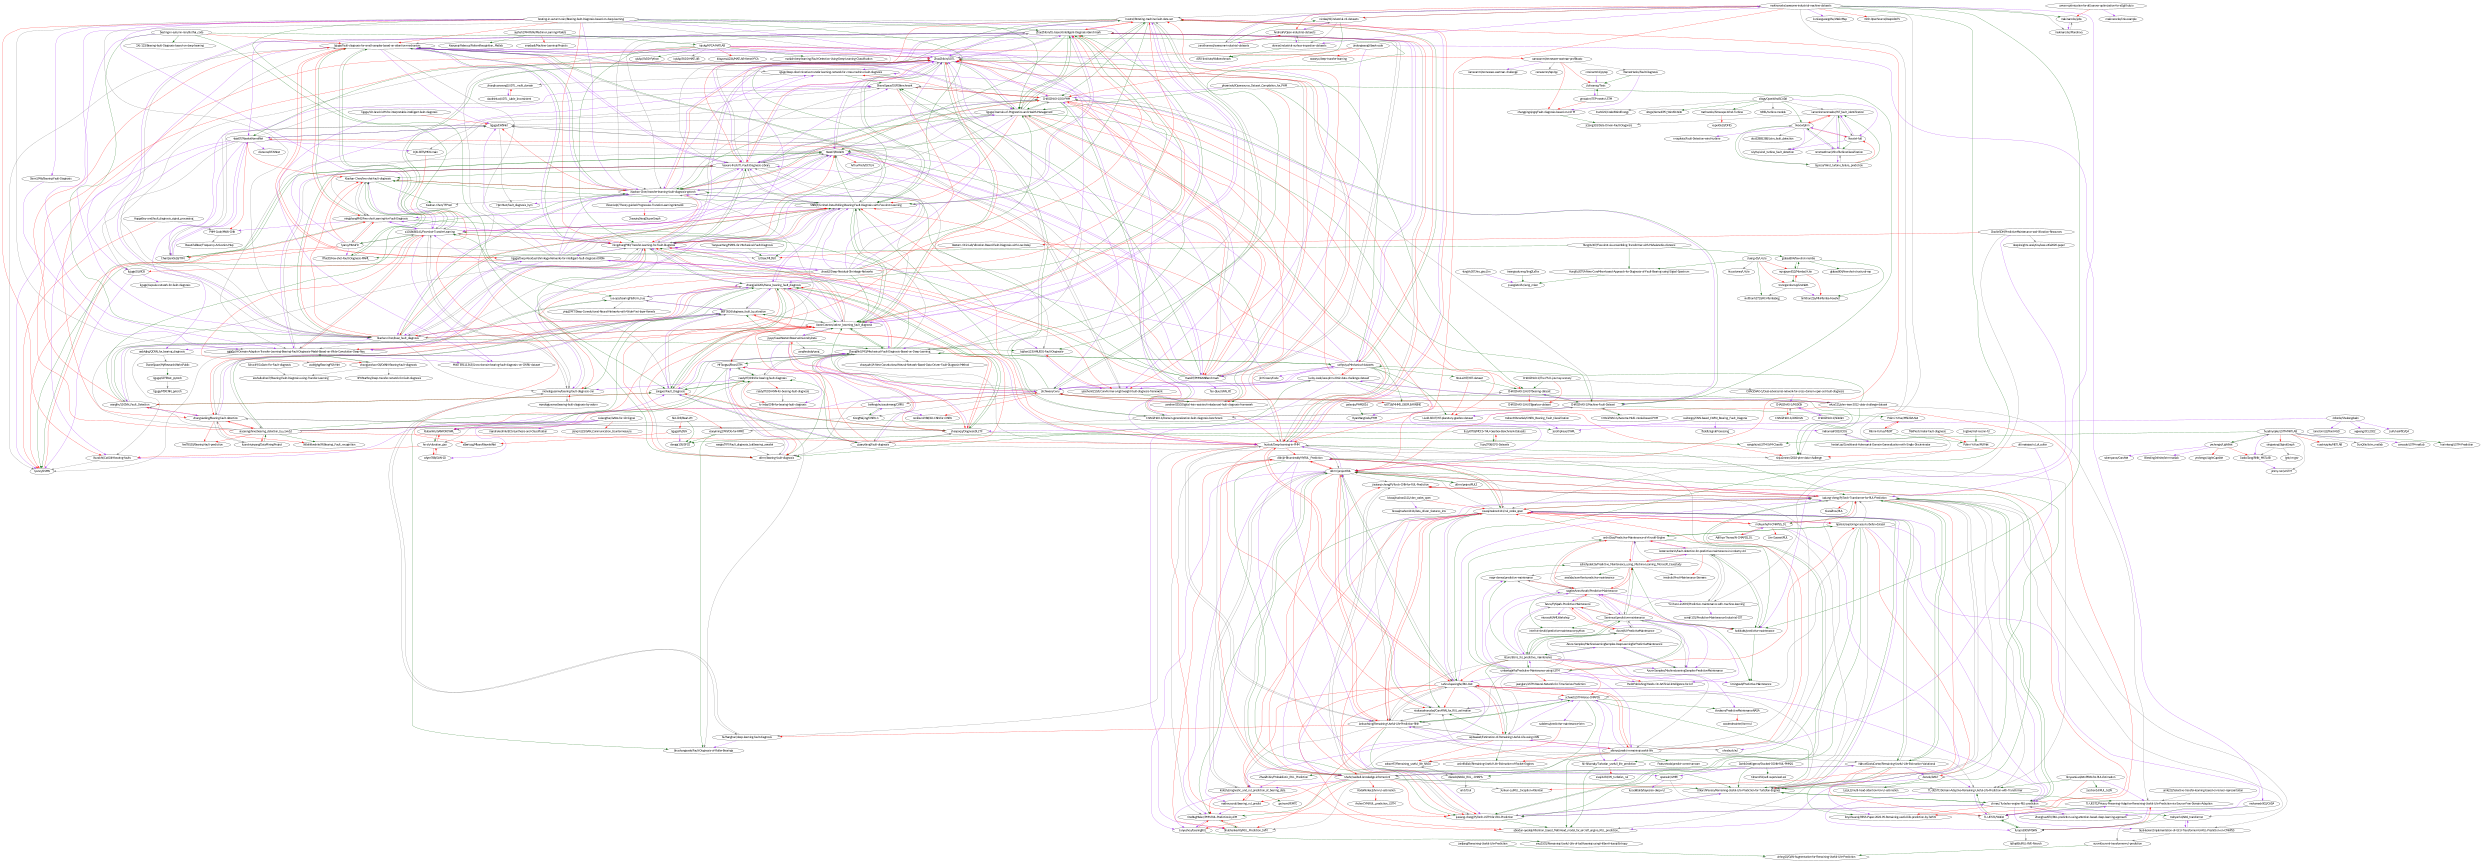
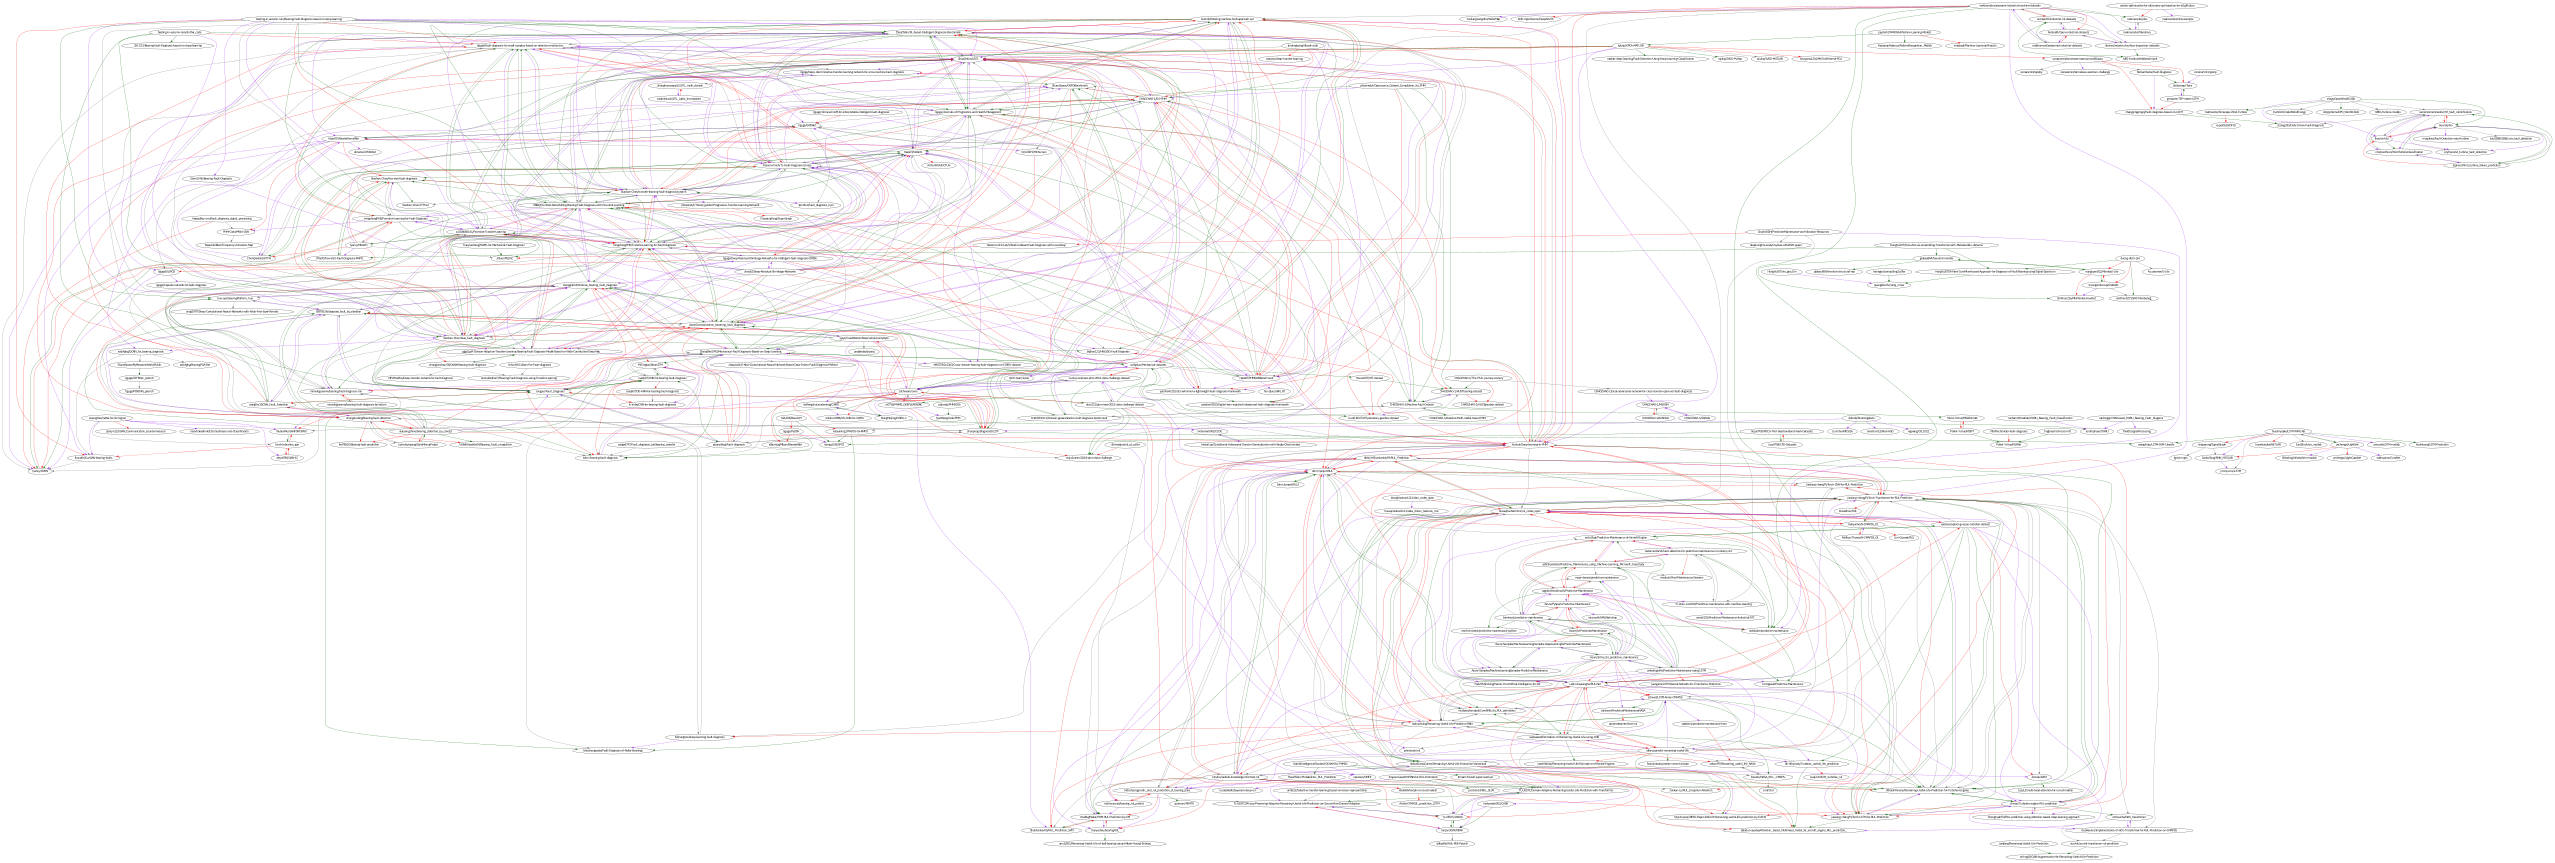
(1149, 19) -> (1227, 19)
(805, 155) -> (788, 112)
(1589, 578) -> none
